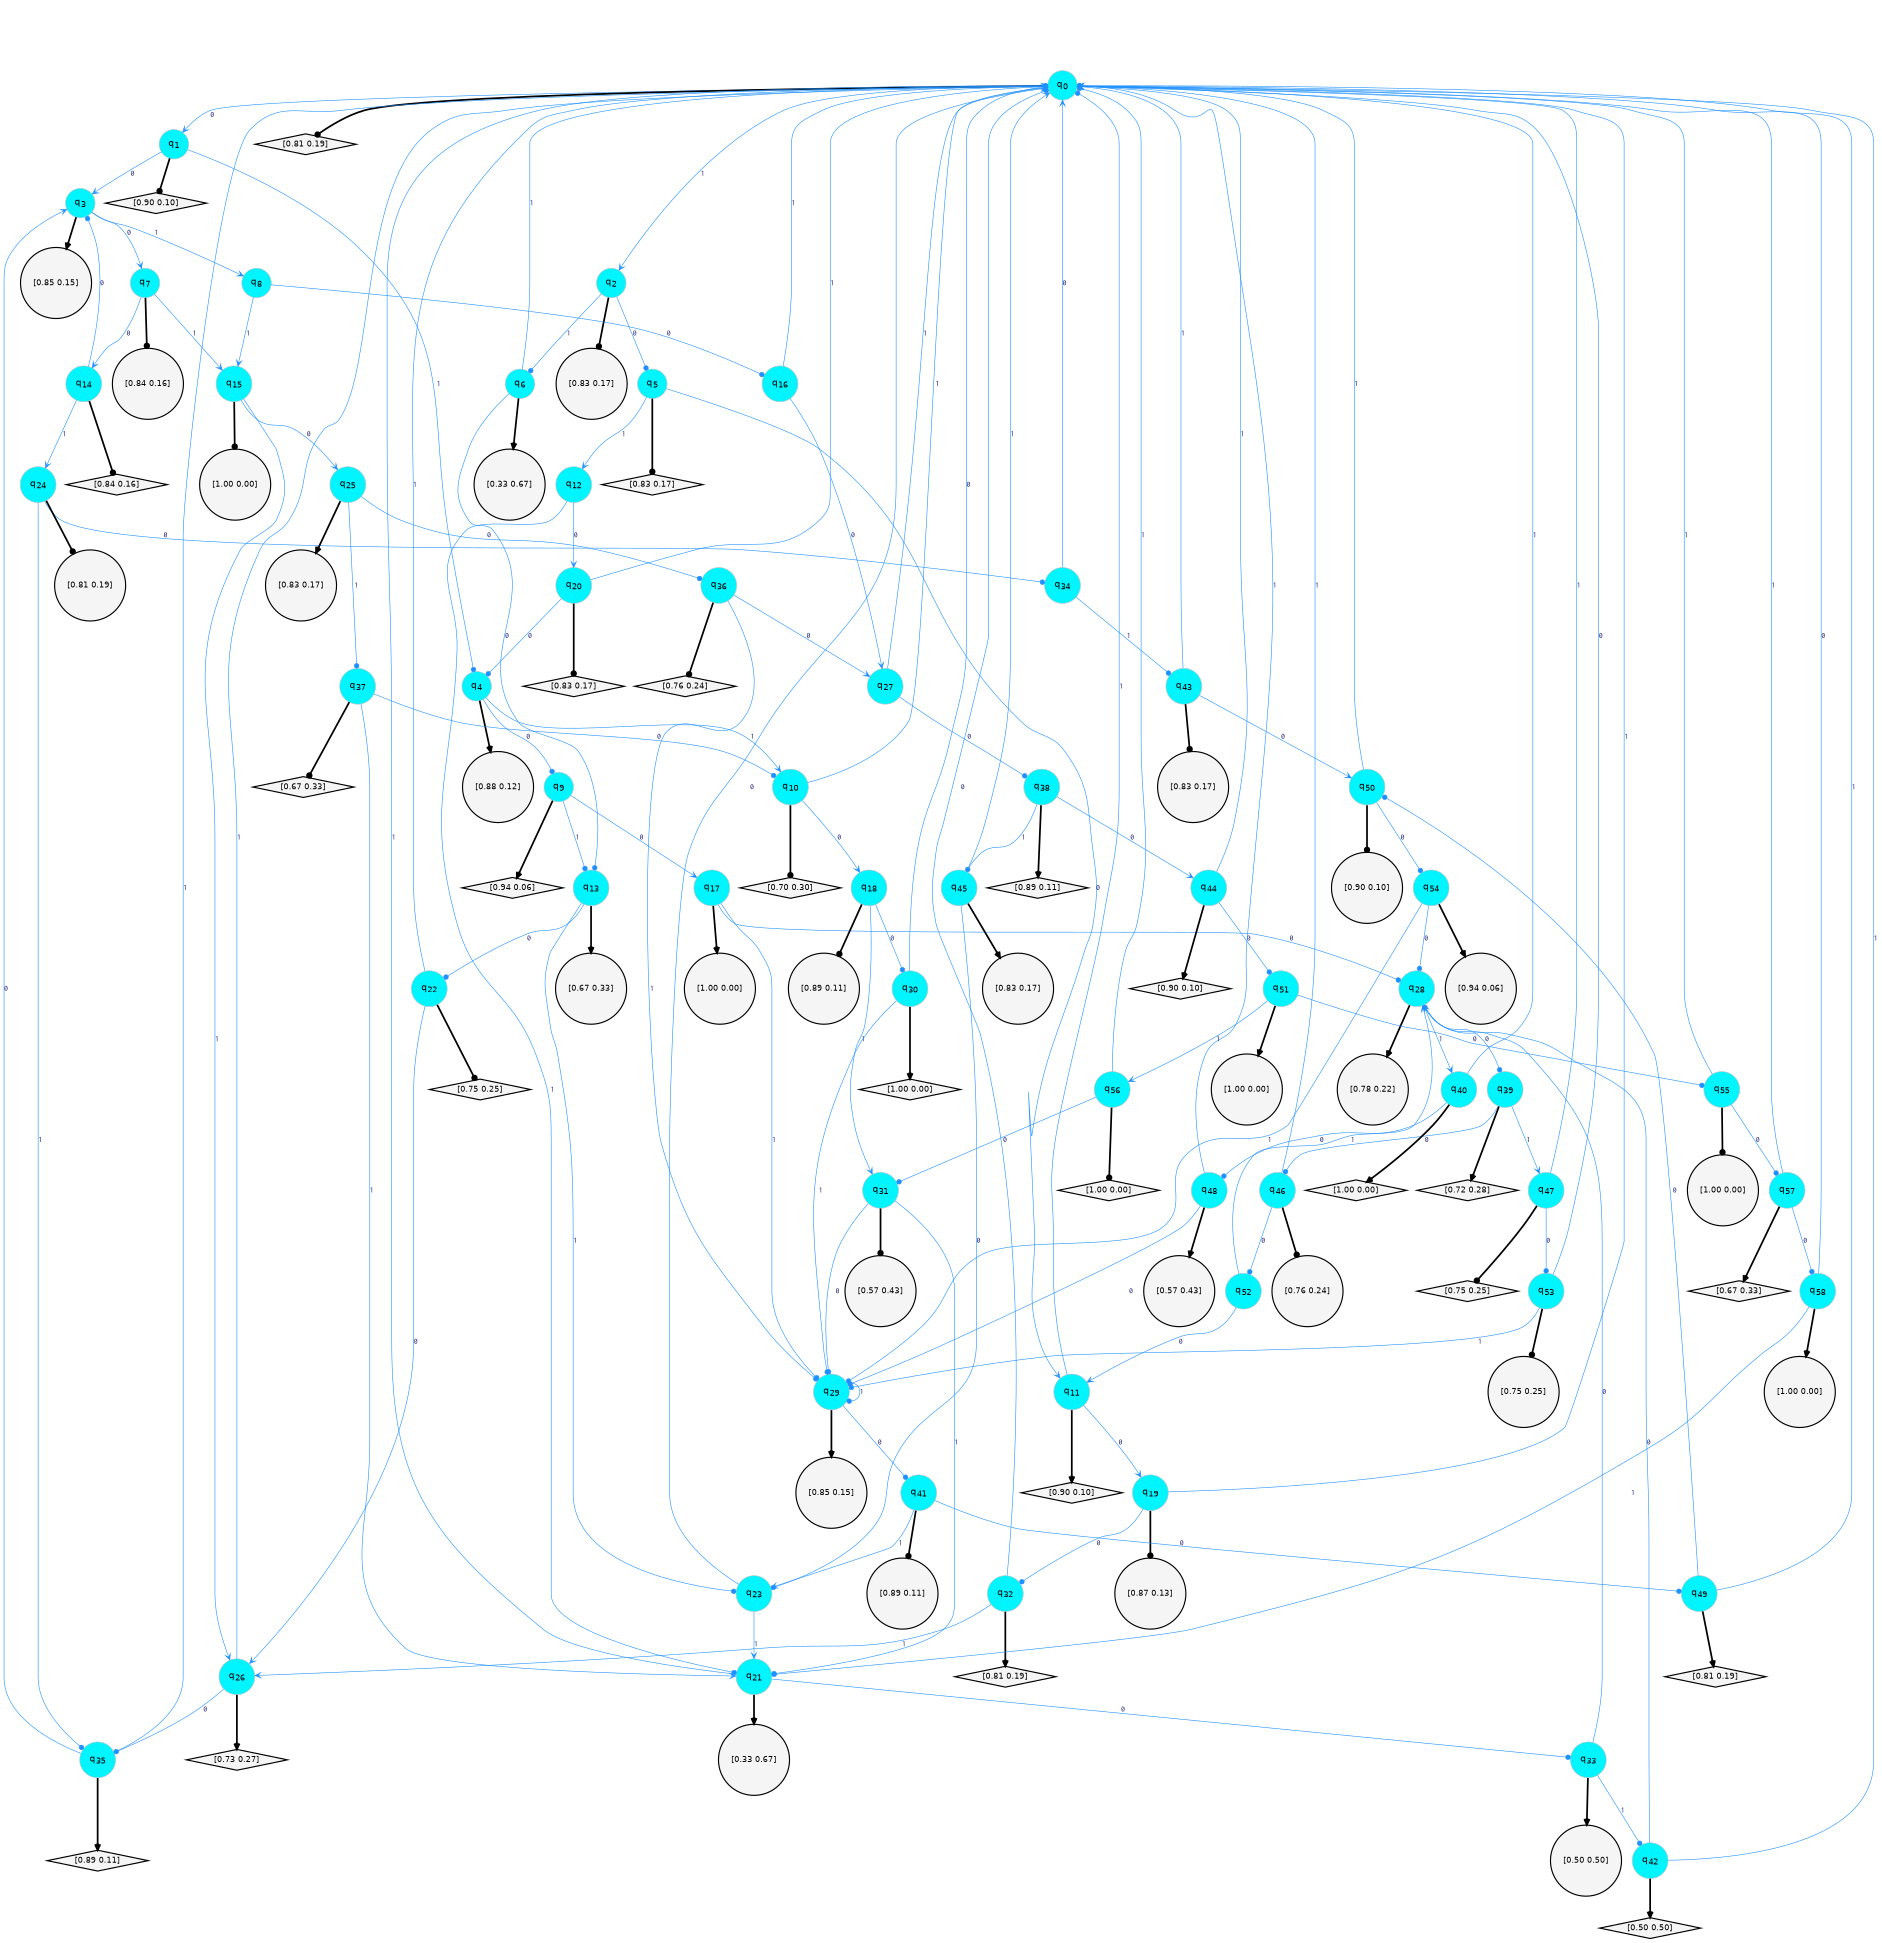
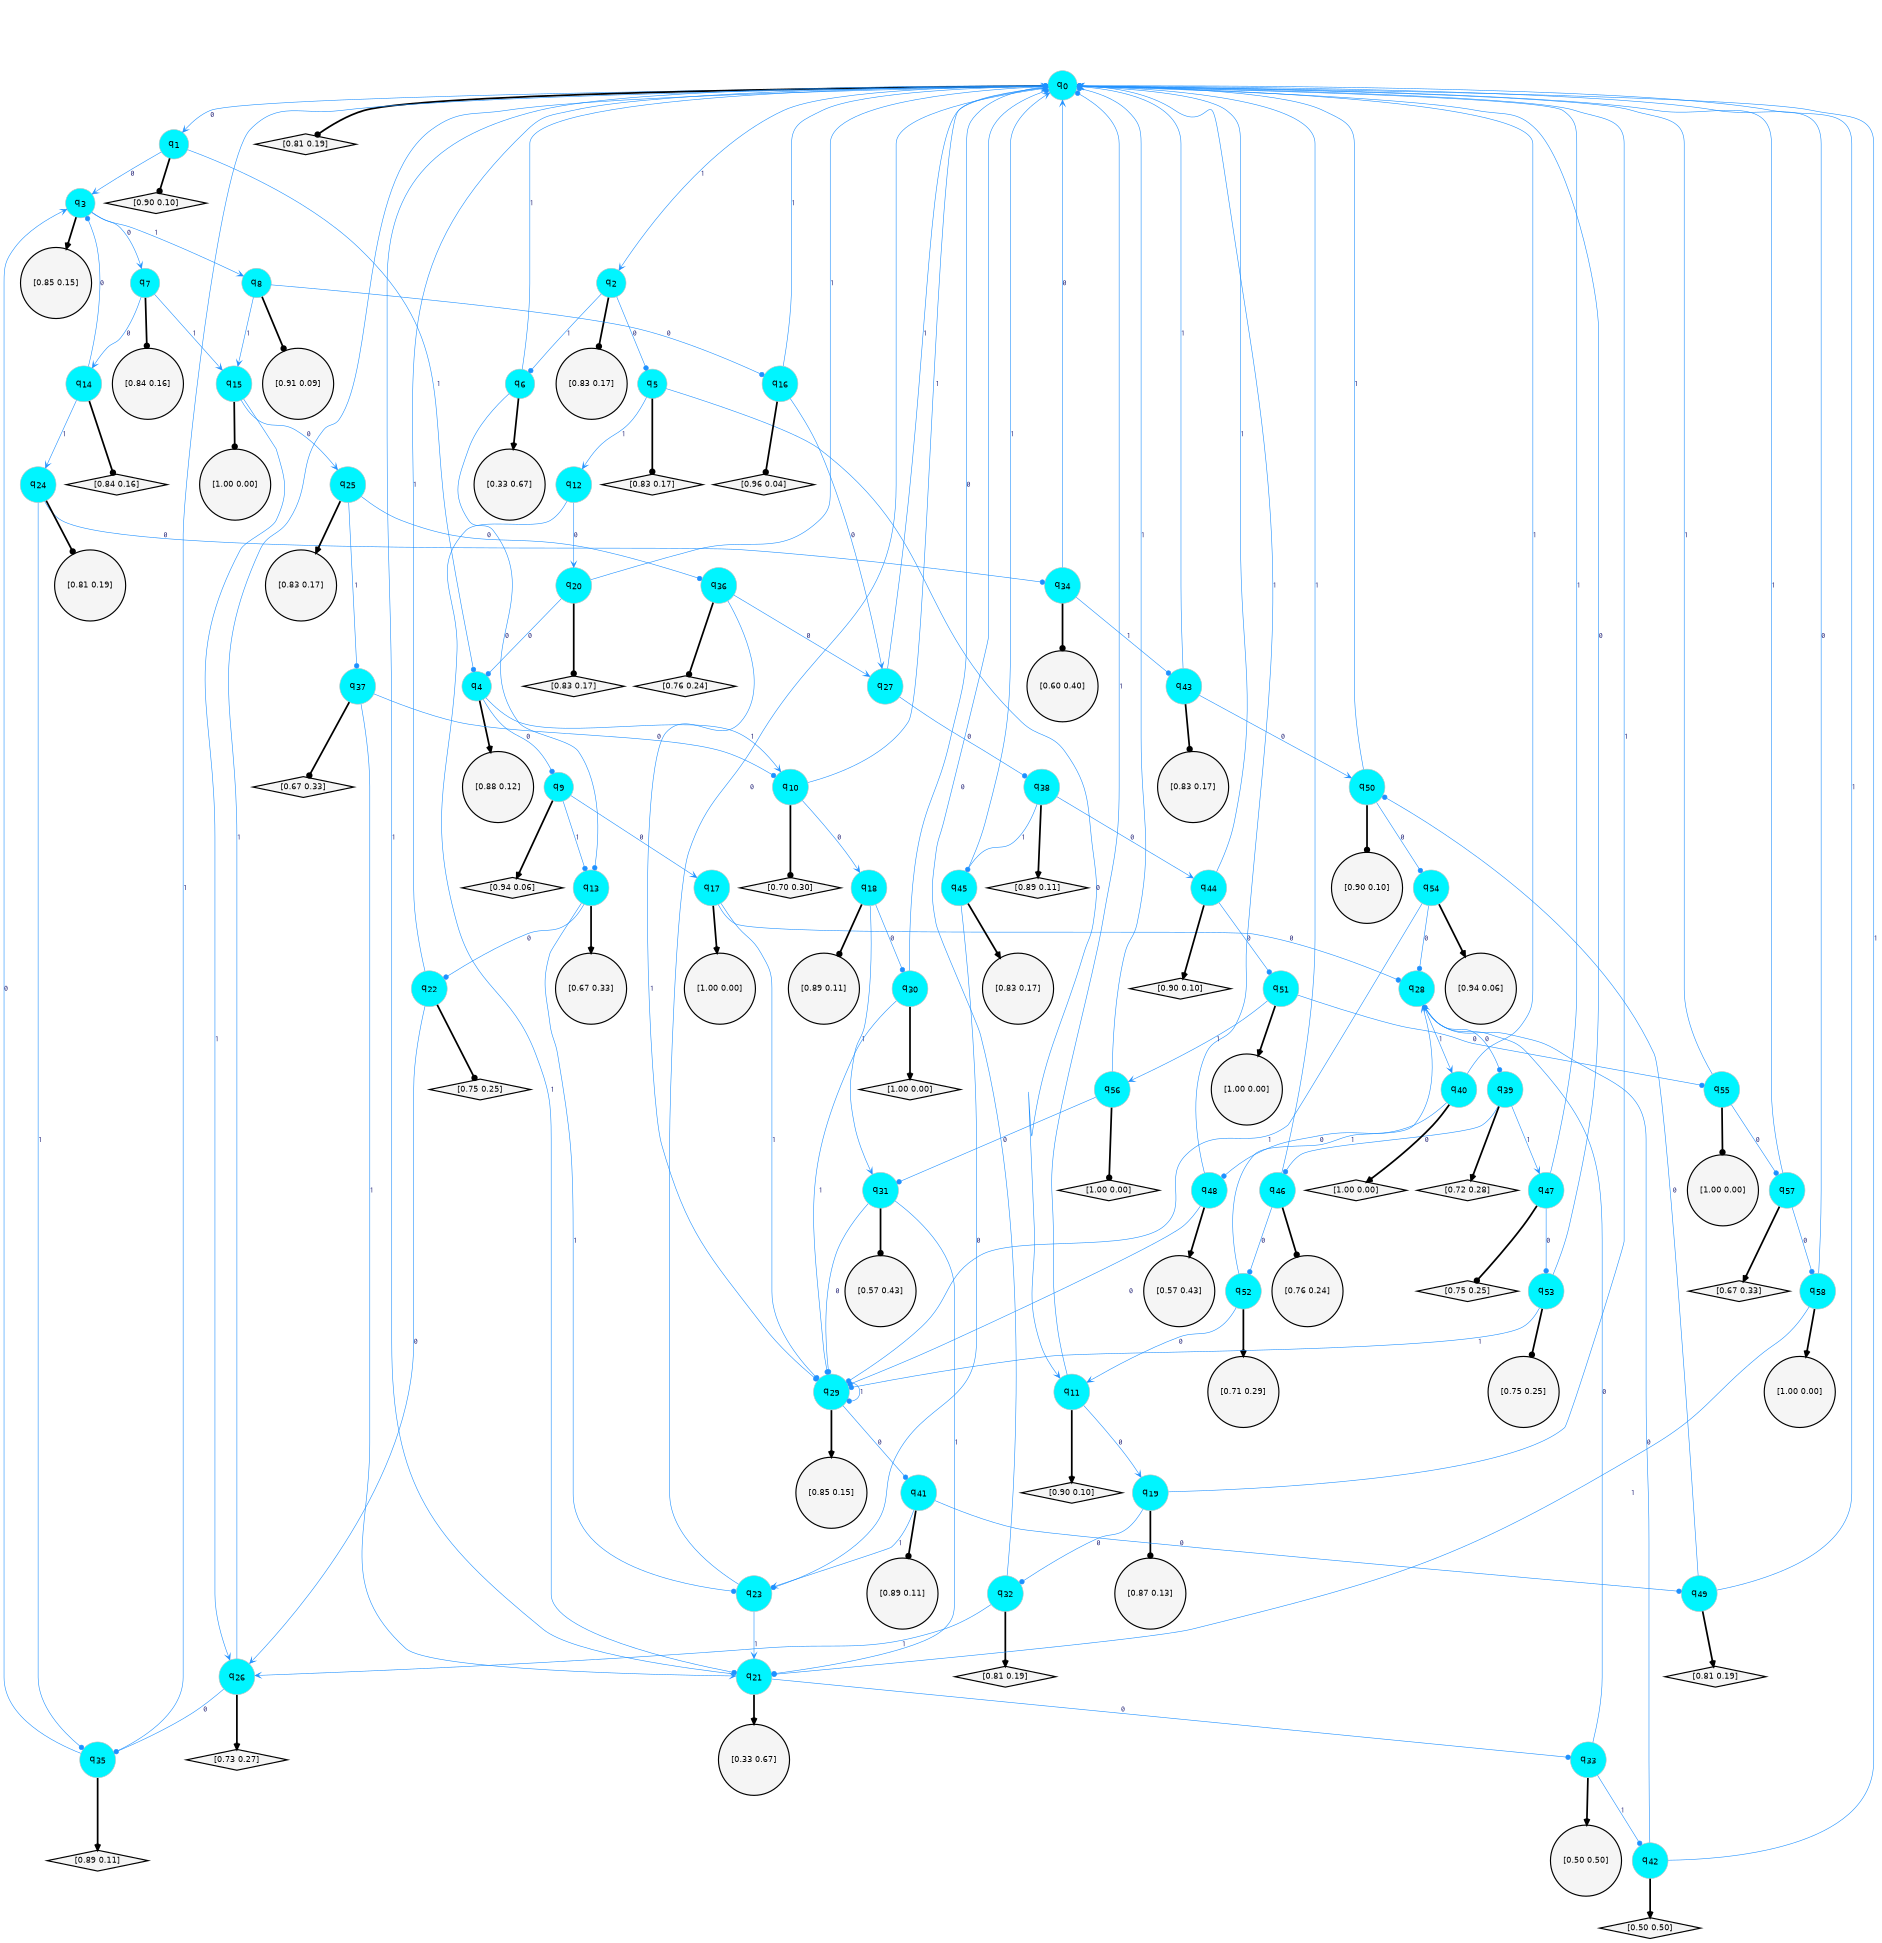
none -> (298, 384)
none -> (764, 485)
none -> (1063, 686)
(1373, 1090) -> none
none -> (1243, 1392)
